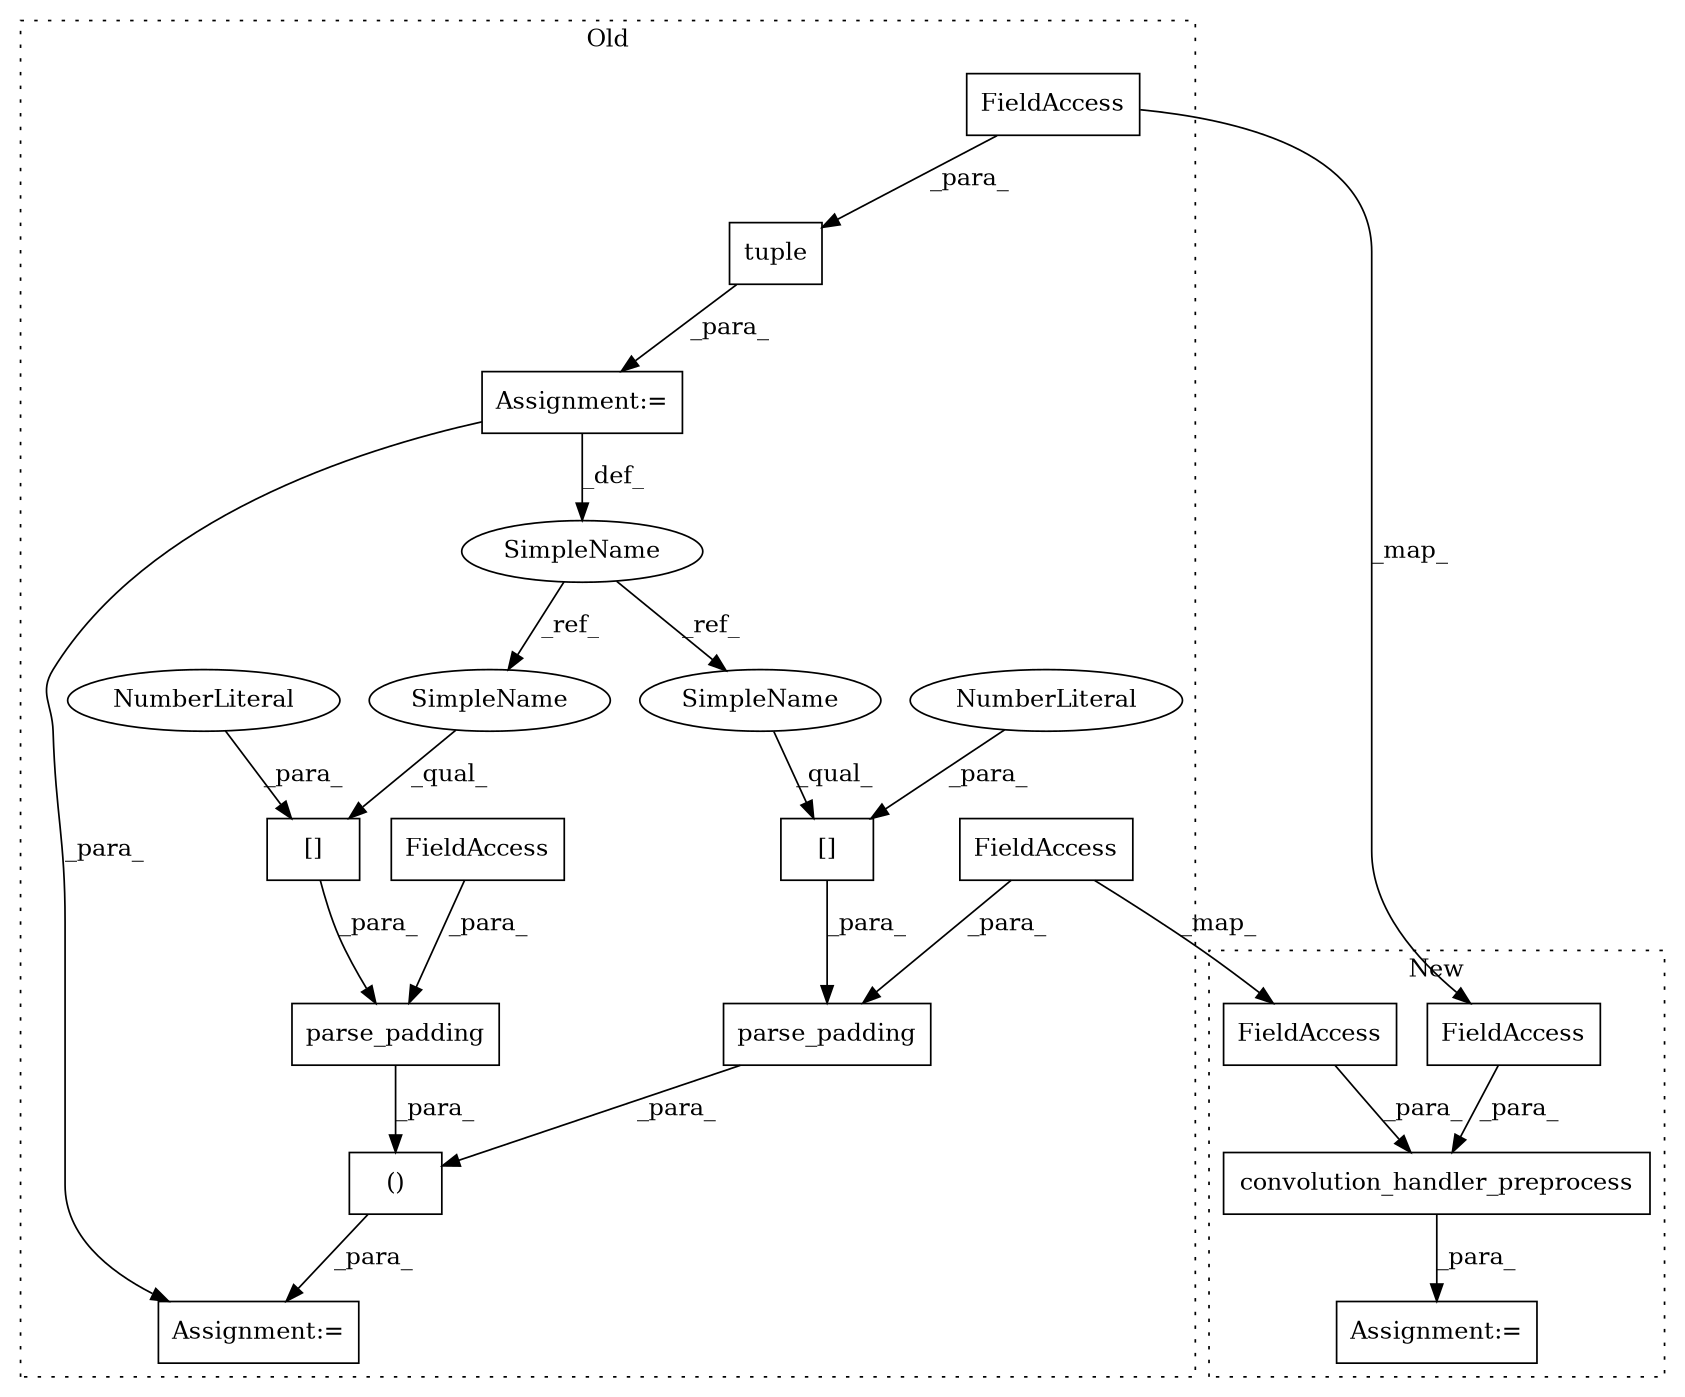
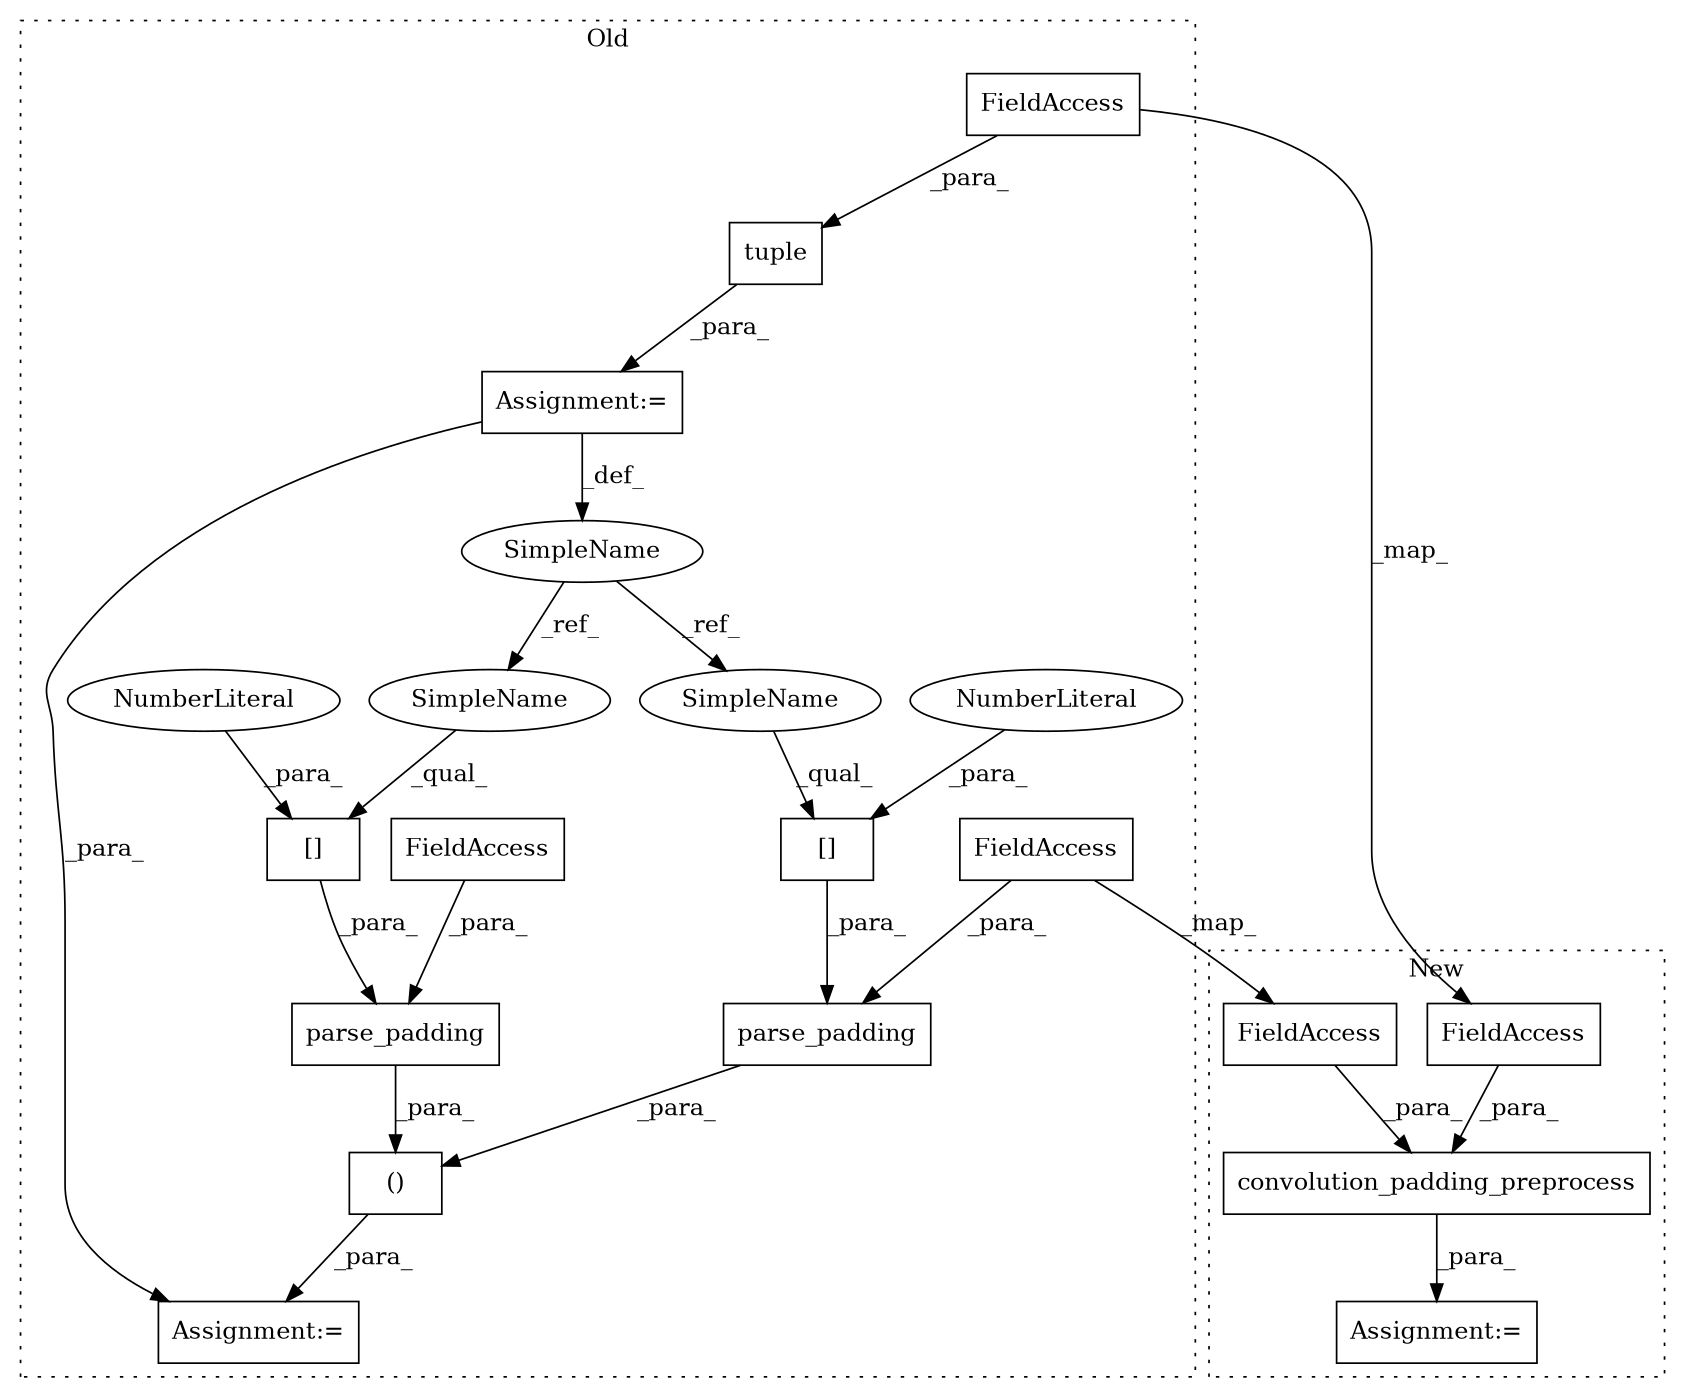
(1437, 1183) -> (1437, 1183)
